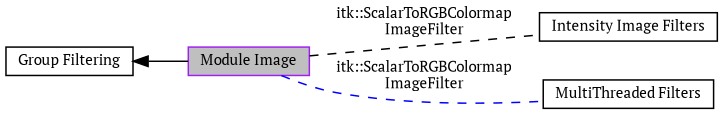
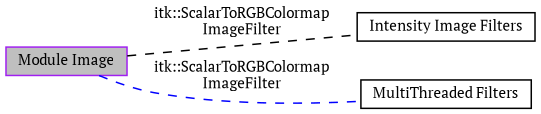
(69, 61) -> none
